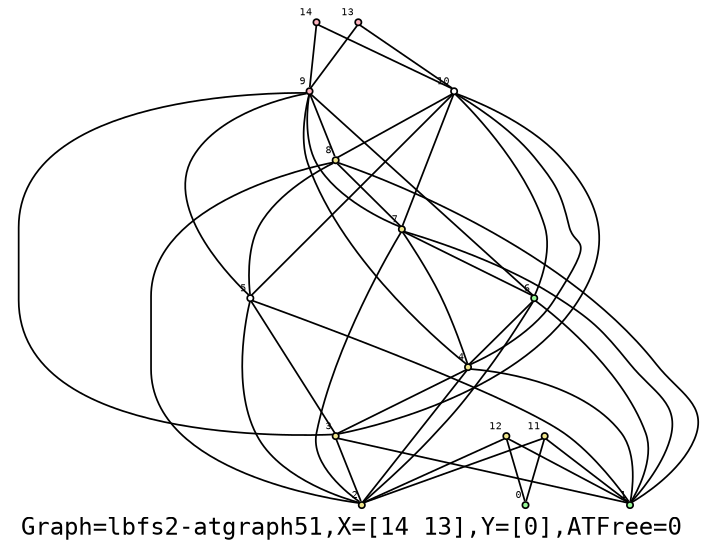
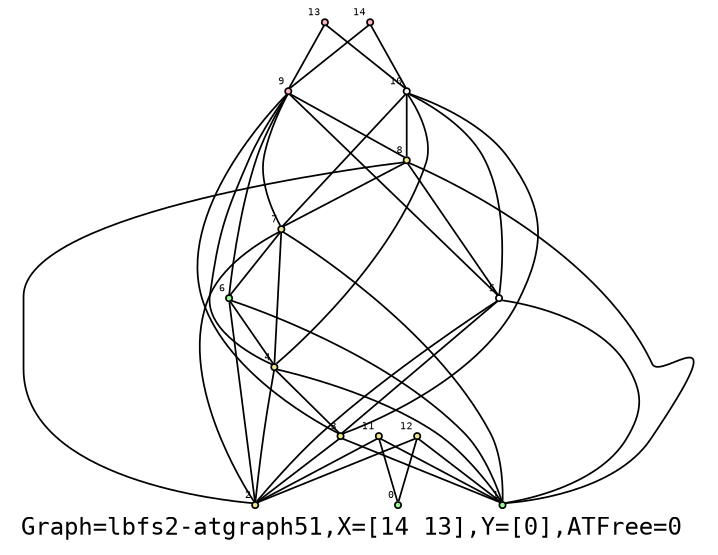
(526, 185) -> none
